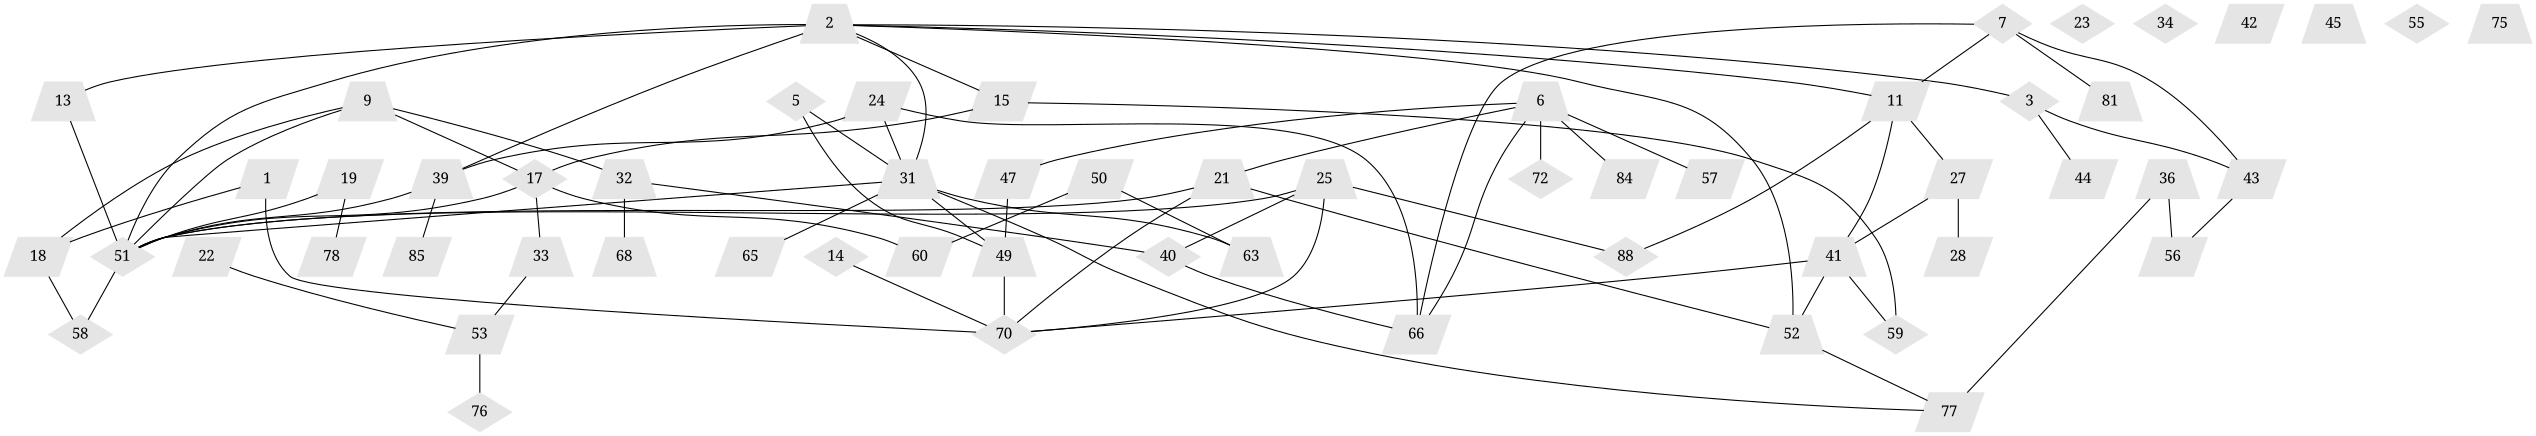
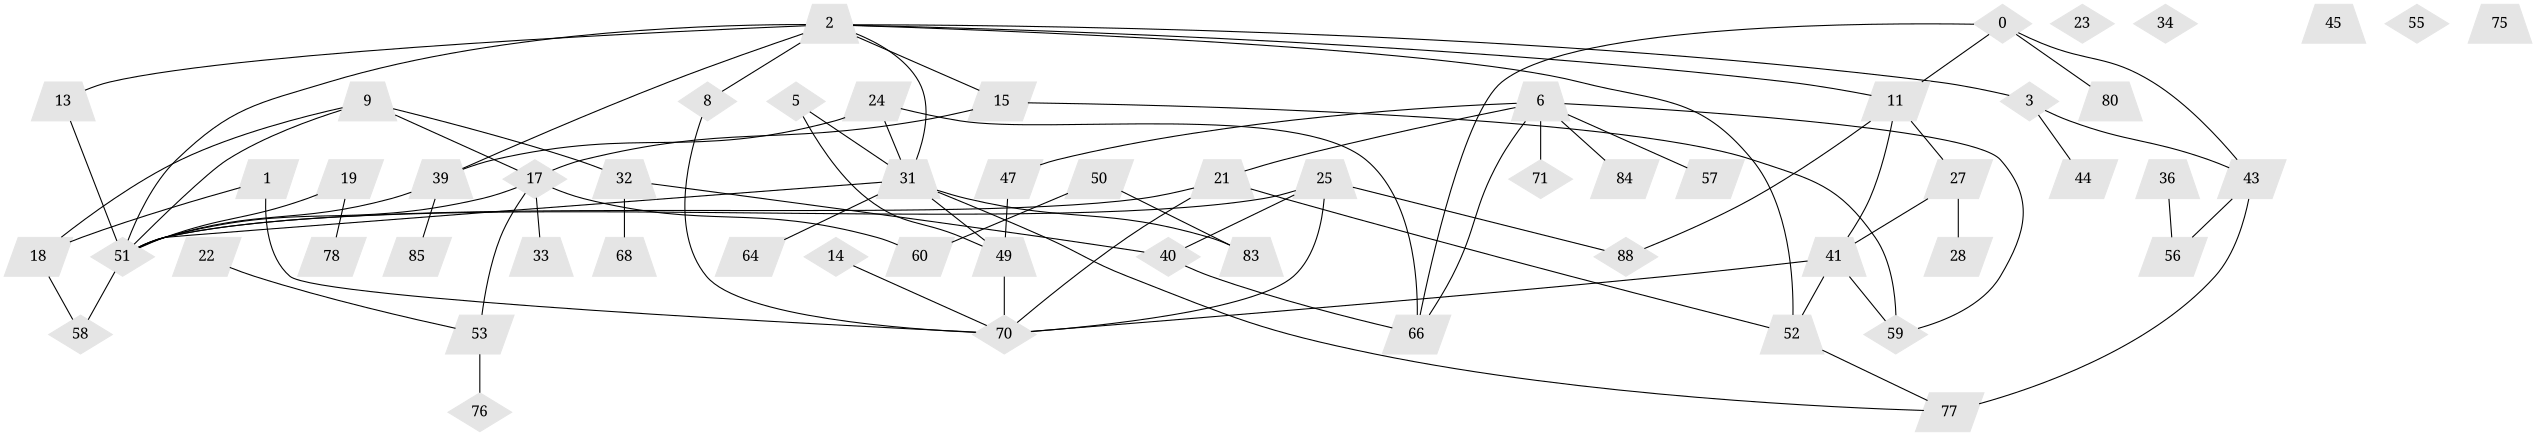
(2003, 24) -> (2003, 24)
(2250, 24) -> none
none -> (708, 101)
(2110, 101) -> (2110, 101)
none -> (1897, 132)
(1541, 179) -> (1541, 179)
(751, 257) -> (751, 257)
(1251, 257) -> (1251, 257)
(510, 296) -> (496, 251)
(2059, 296) -> (2143, 334)
